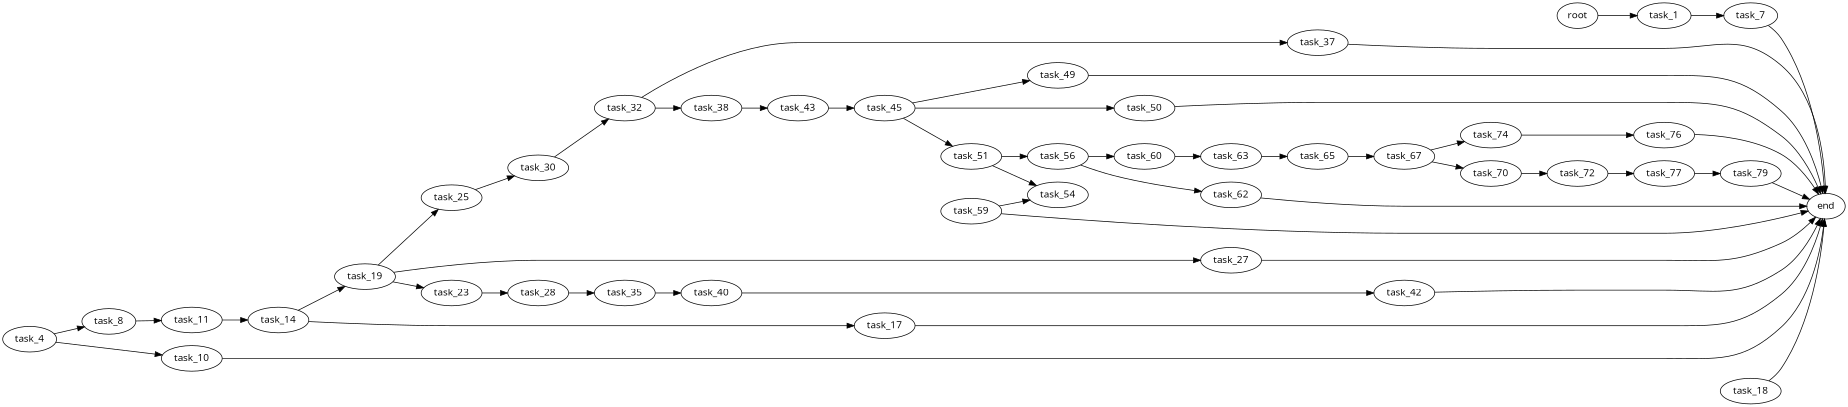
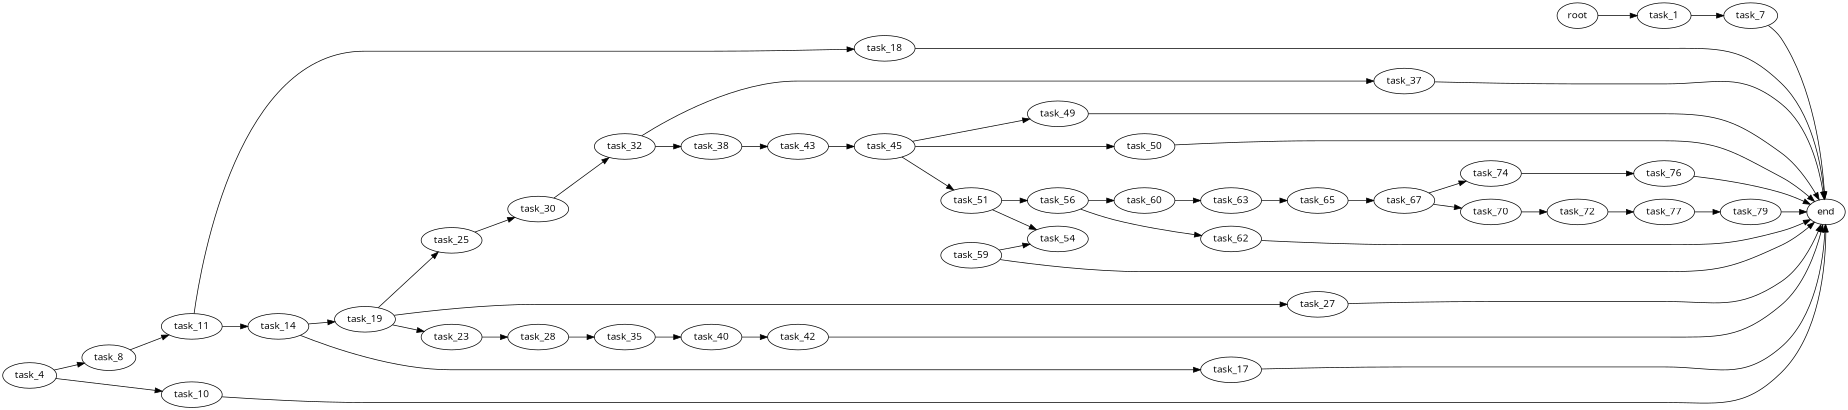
none -> (437, 51)
